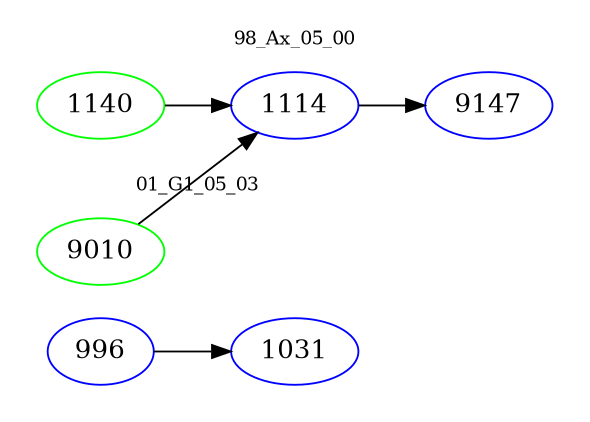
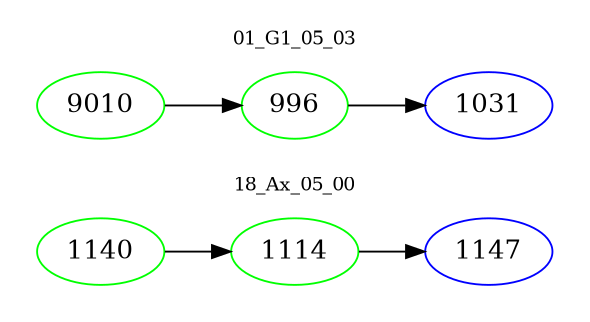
(295, 40) -> (295, 186)
(295, 105) -> (295, 252)
(489, 105) -> (489, 252)
(190, 184) -> (194, 105)
(101, 352) -> (295, 105)
